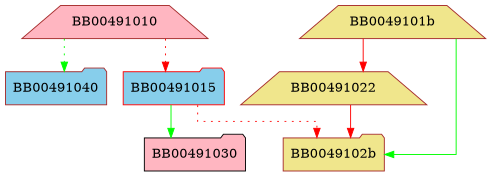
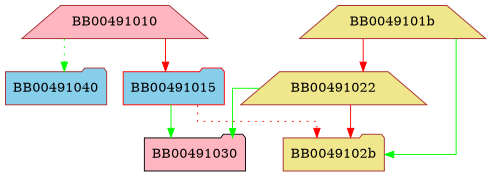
(166, 50) -> (166, 50)
none -> (233, 95)
